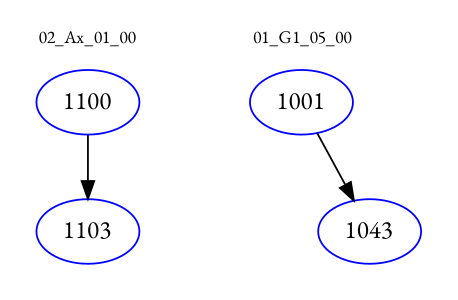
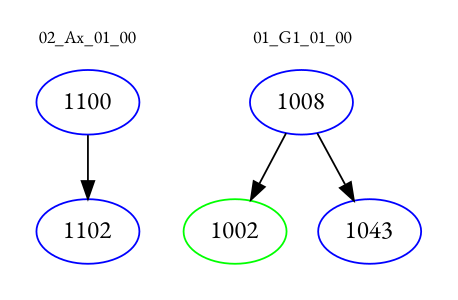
(302, 39) -> (302, 39)
(301, 102) -> (301, 102)
(88, 231) -> (88, 231)
none -> (235, 231)
